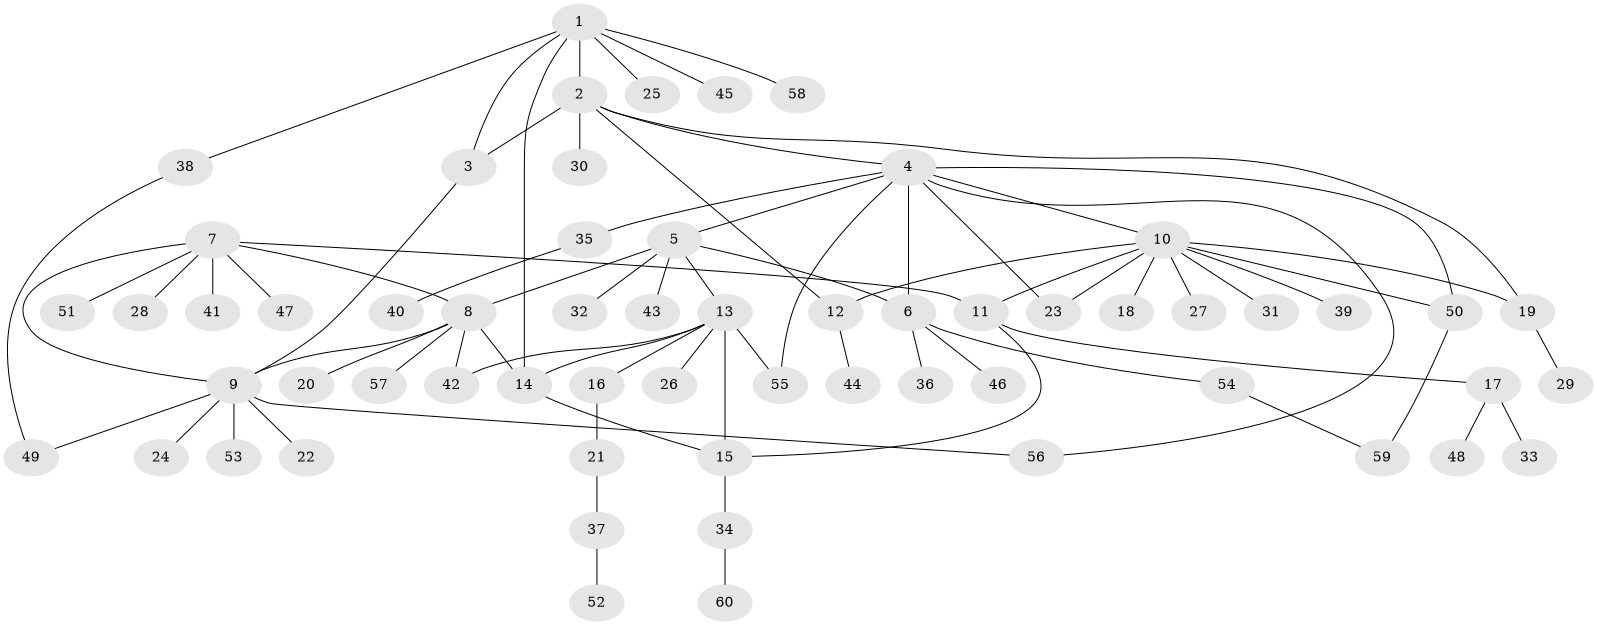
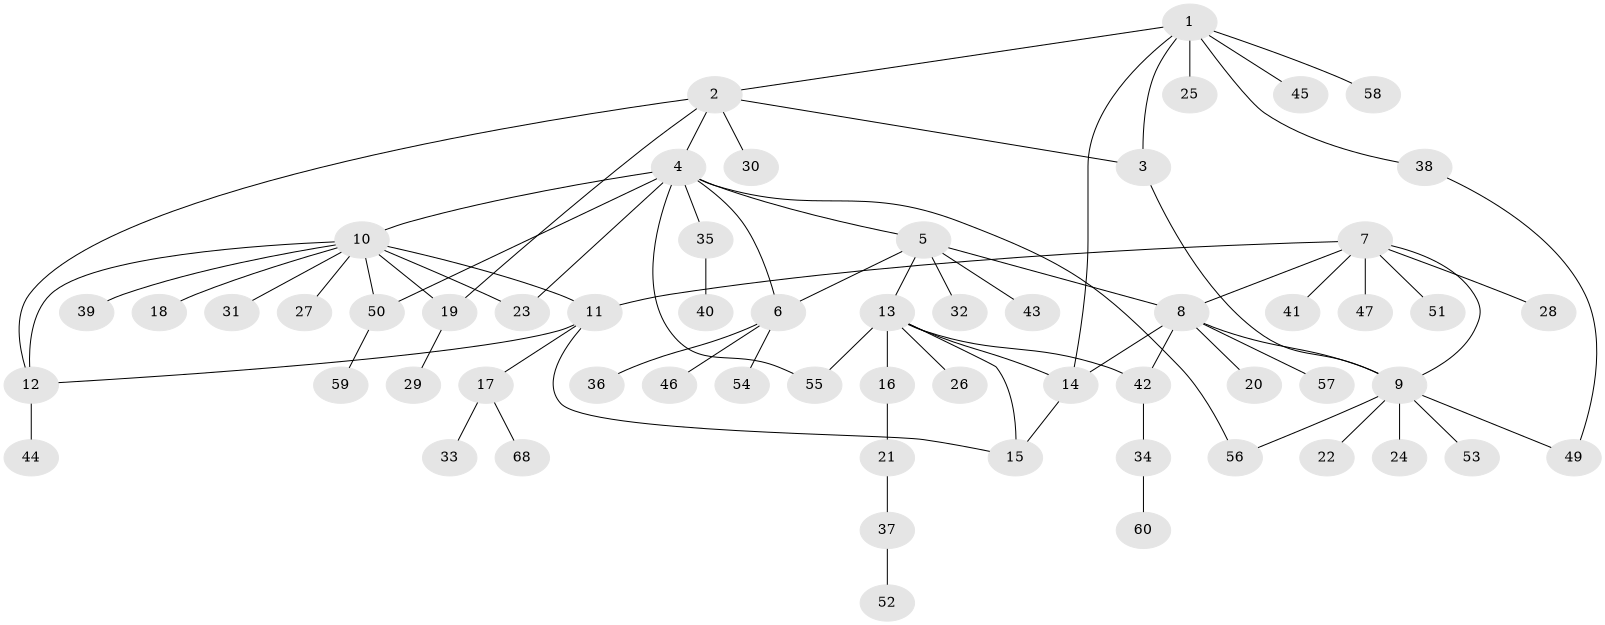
none -> (318, 364)
(1305, 422) -> none
(1457, 458) -> (522, 458)
(725, 494) -> (1143, 422)
